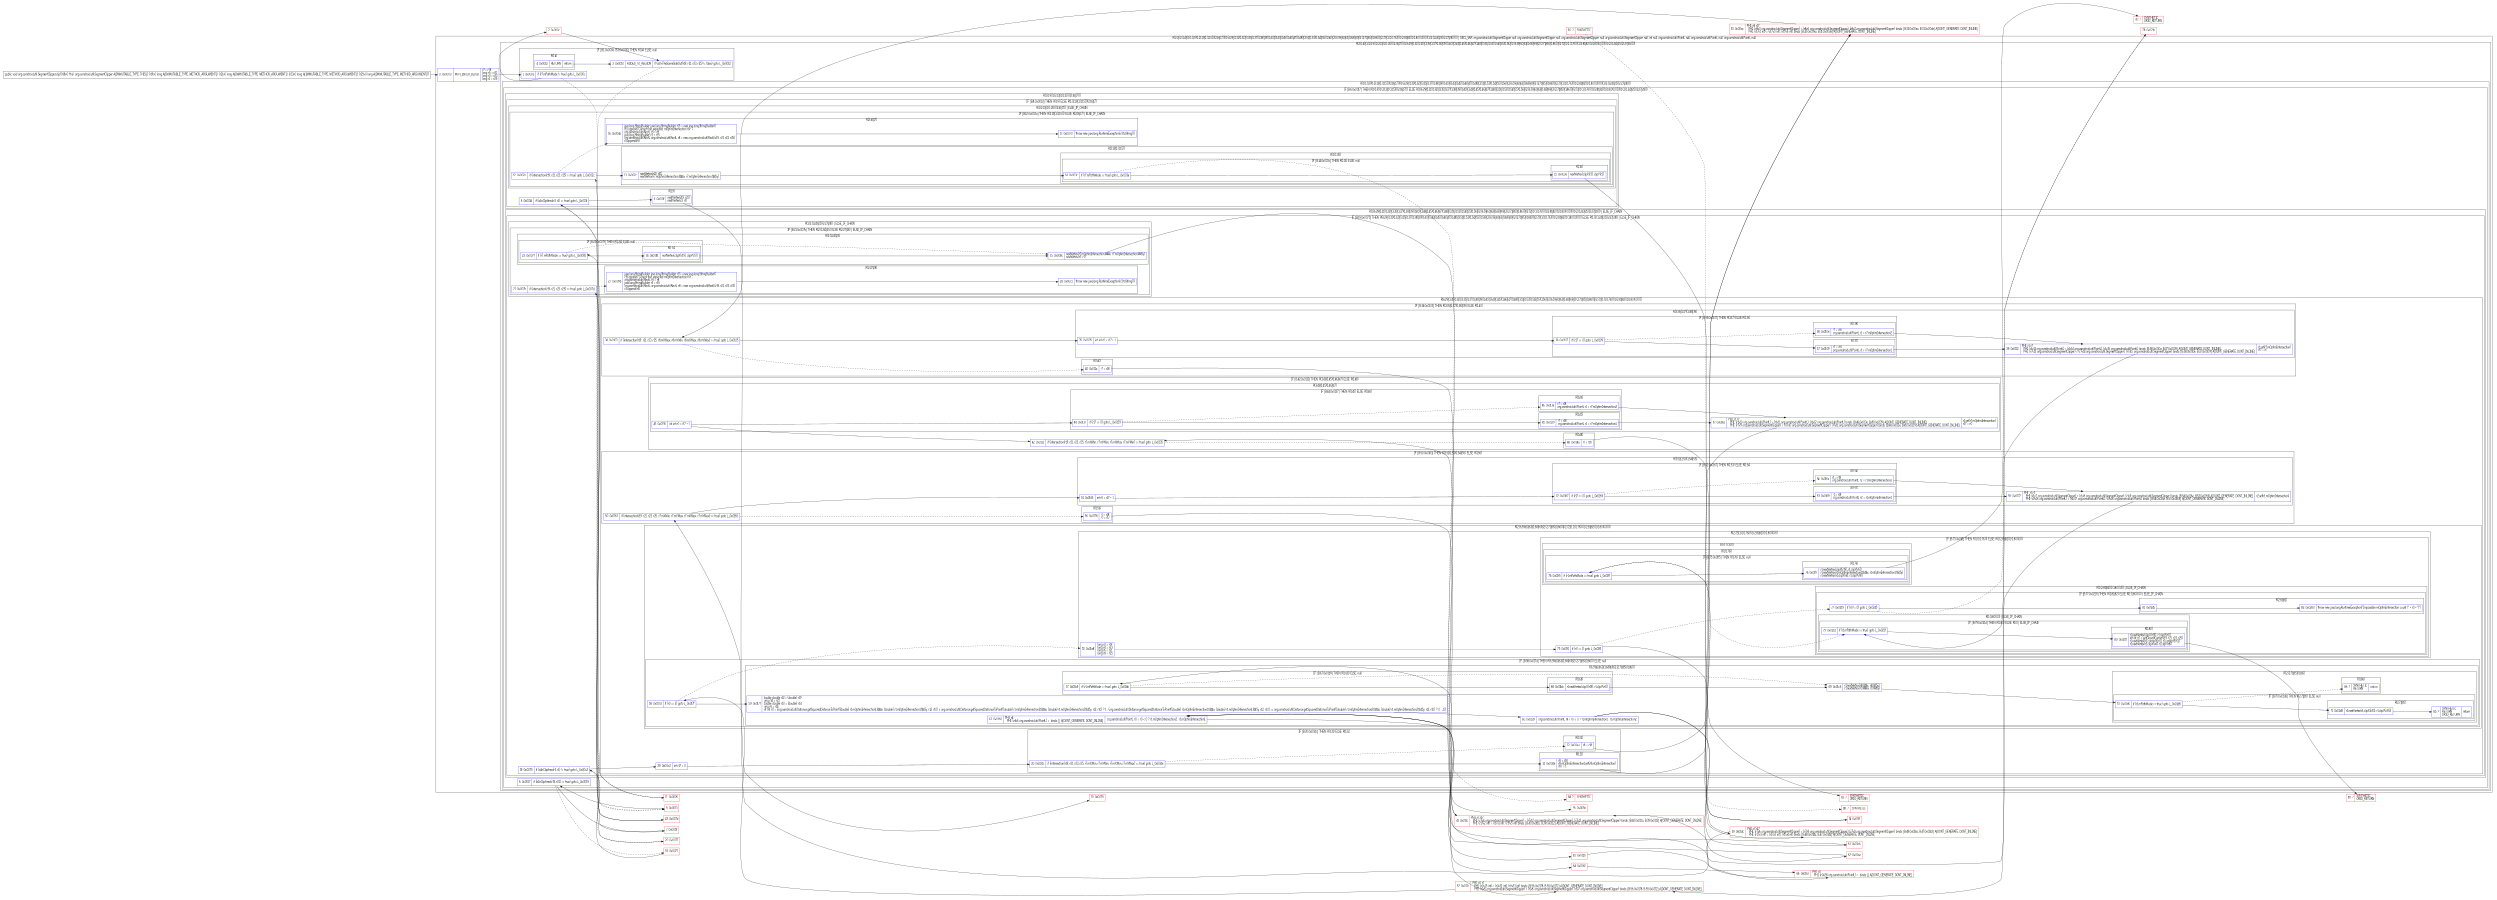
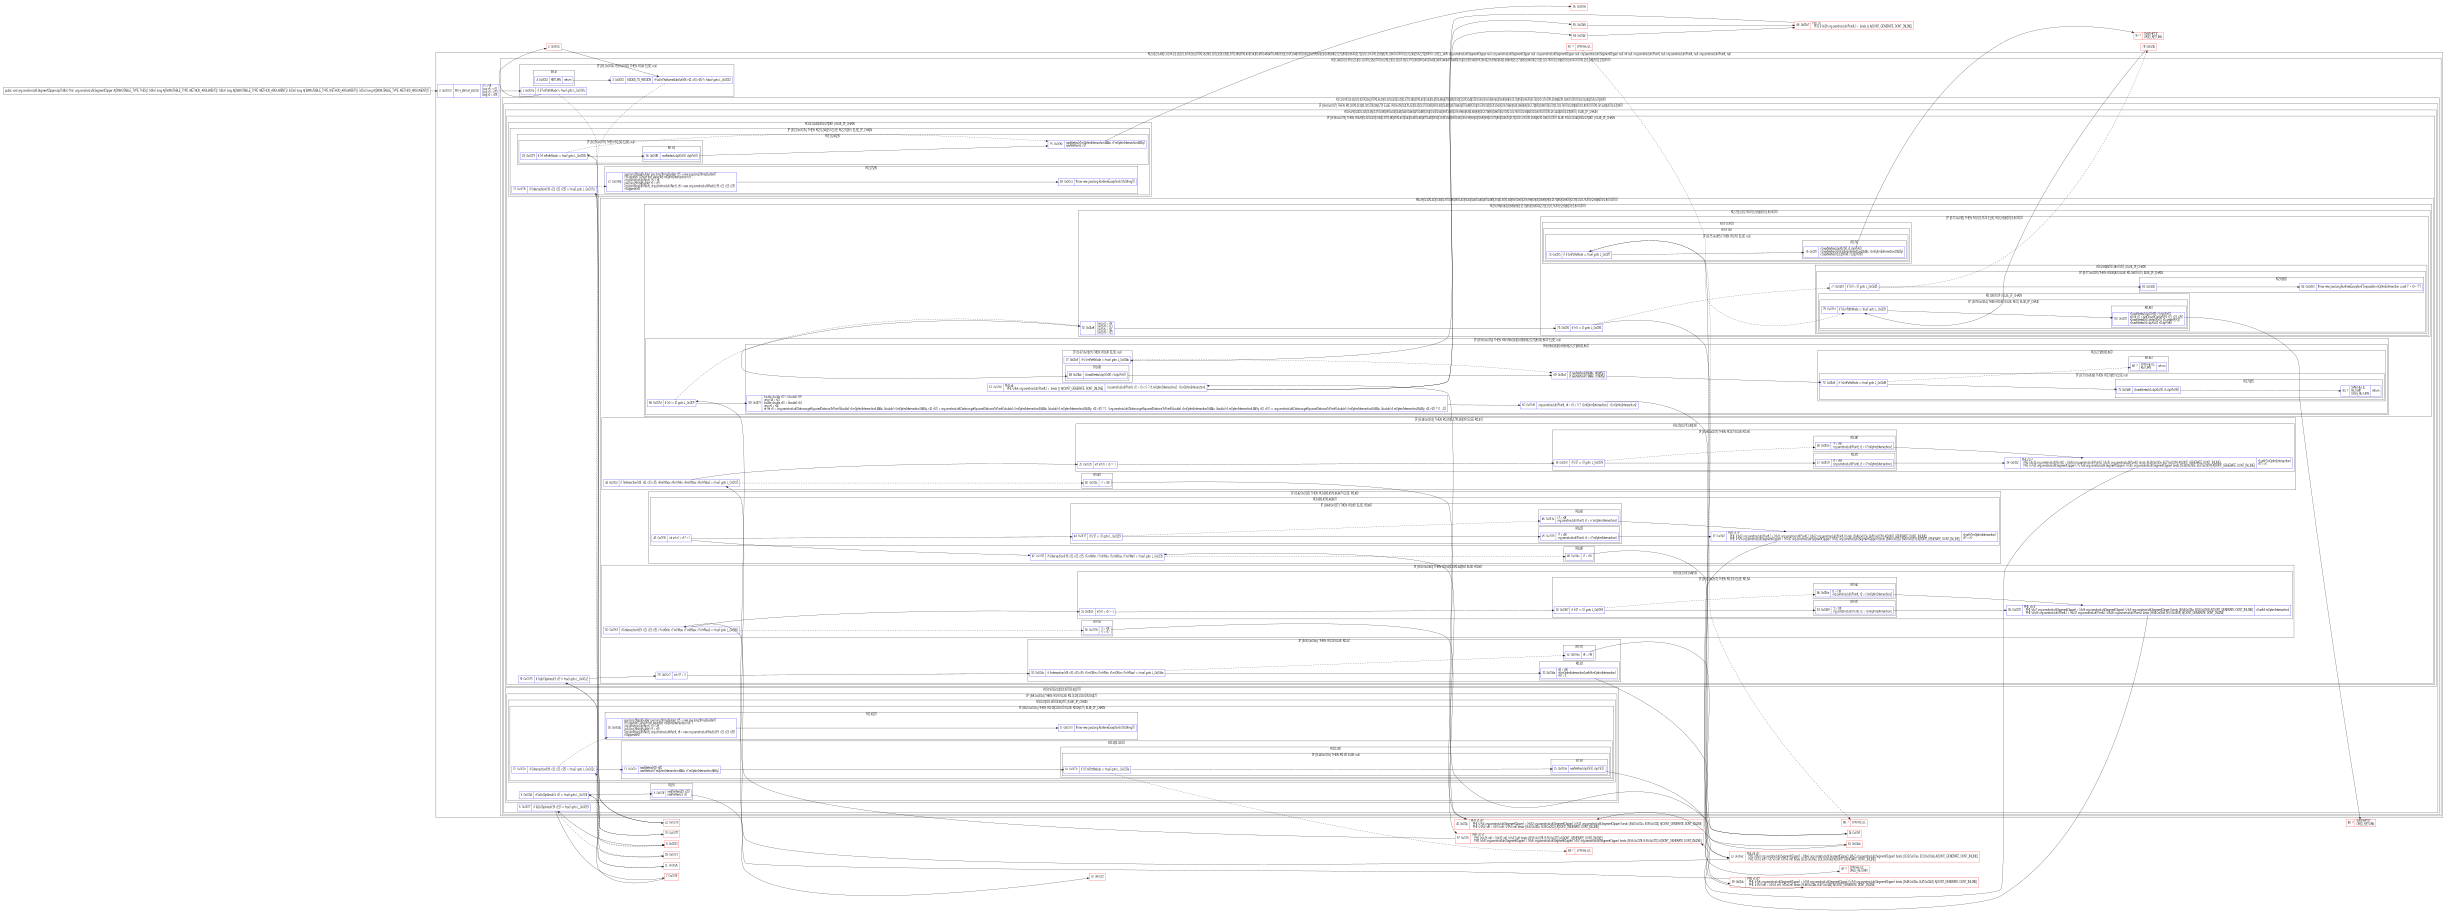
(1339, 687) -> (742, 368)
(1854, 855) -> none
